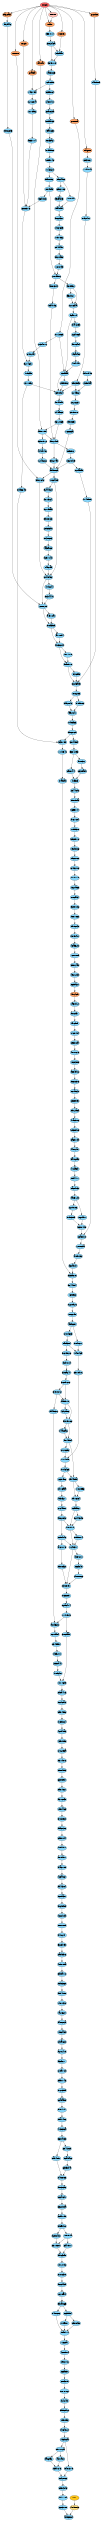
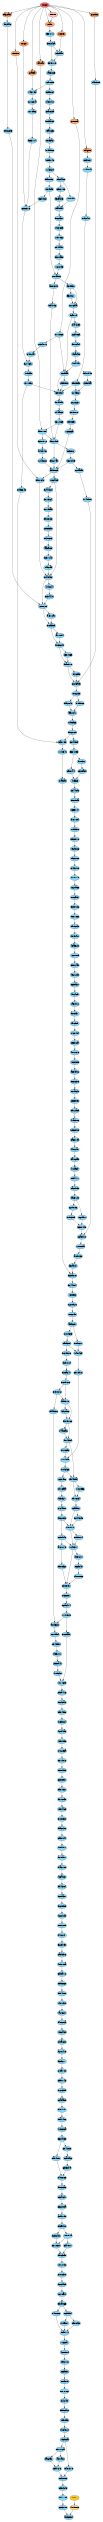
(68, 655) -> (68, 655)
(75, 994) -> (75, 994)
